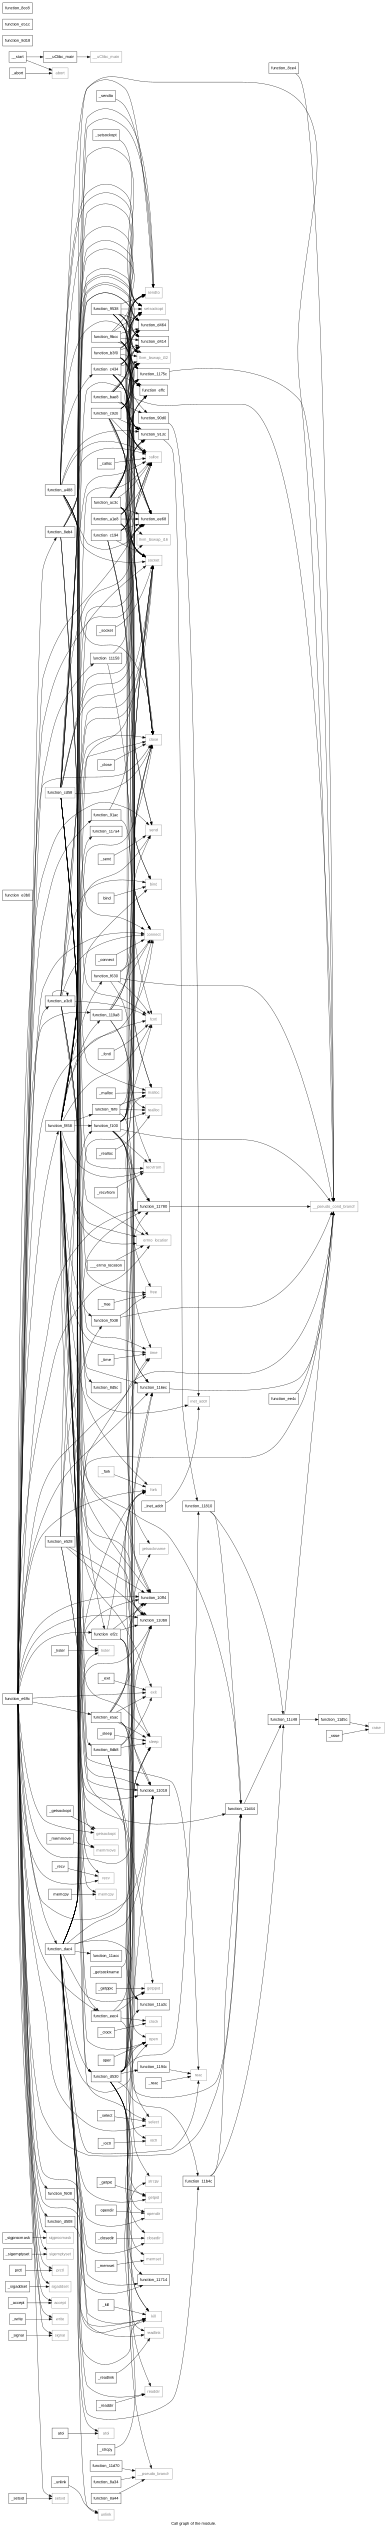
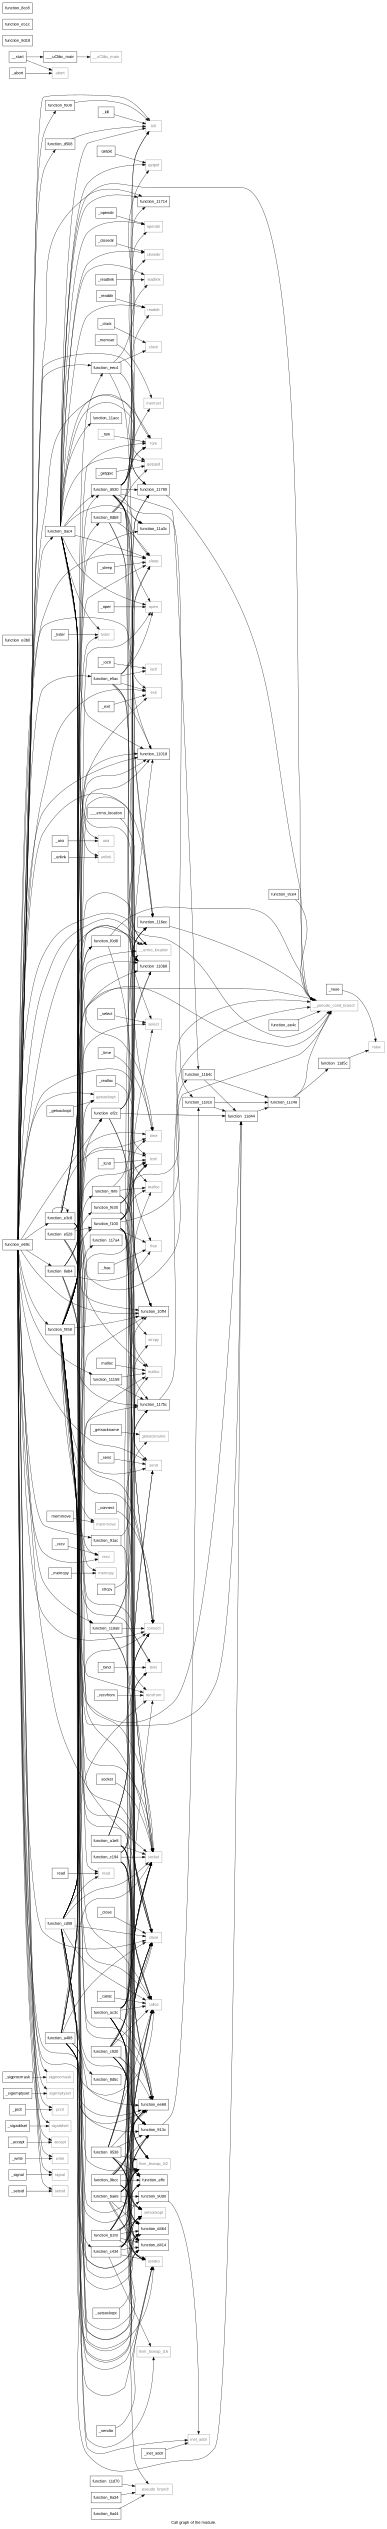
(78, 1758) -> none
(154, 2067) -> none
